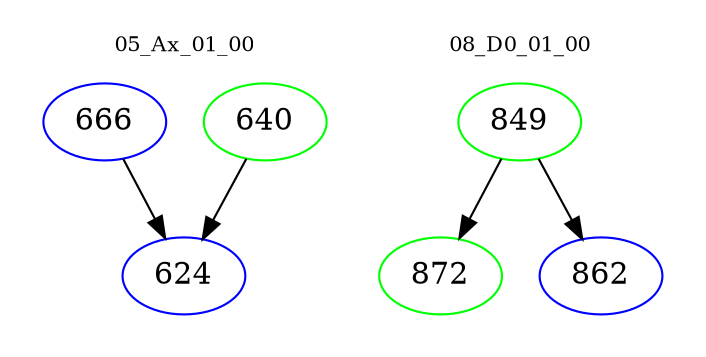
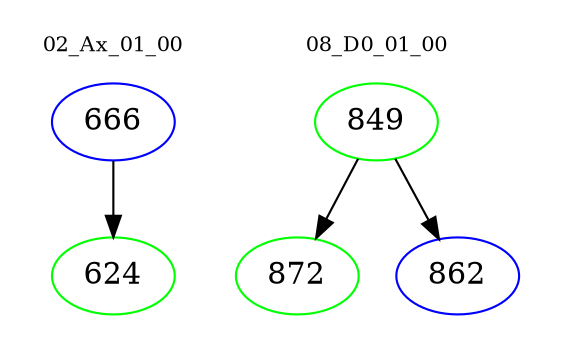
(185, 46) -> (113, 46)
(265, 122) -> none
(184, 276) -> (113, 276)
